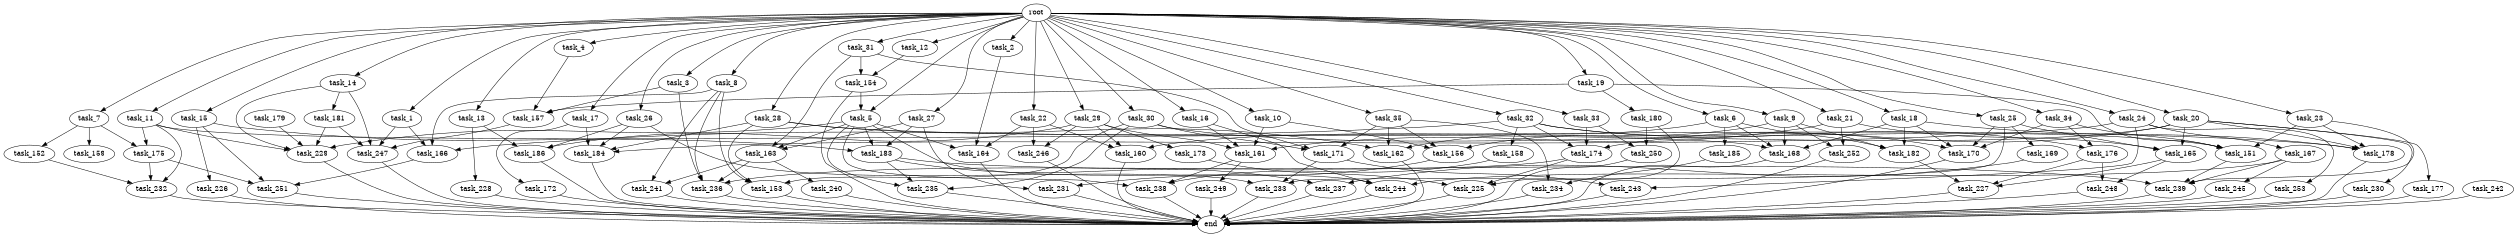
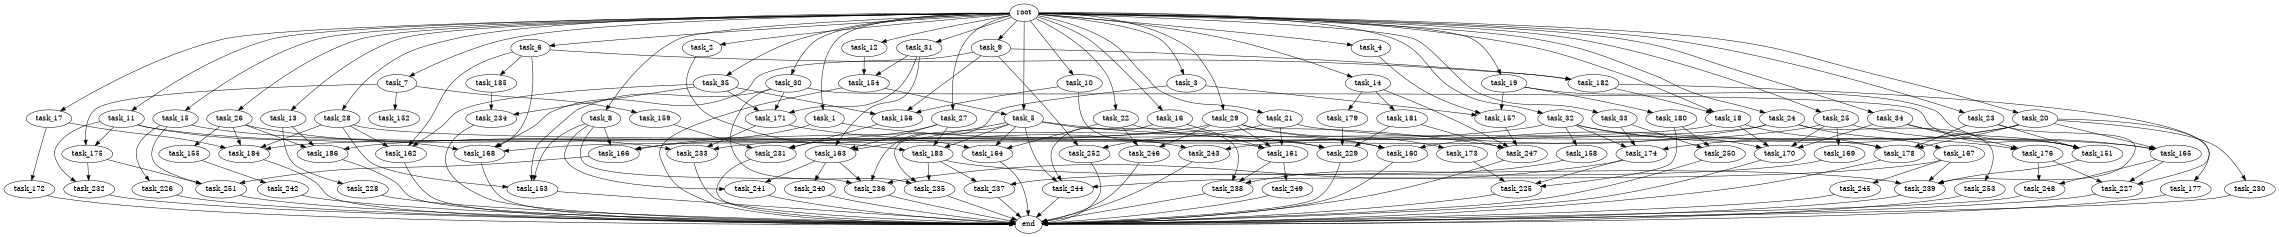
(246, 105) -> (1357, 99)
(1904, 134) -> (1661, 99)
none -> (707, 135)
none -> (184, 154)
(88, 171) -> none
